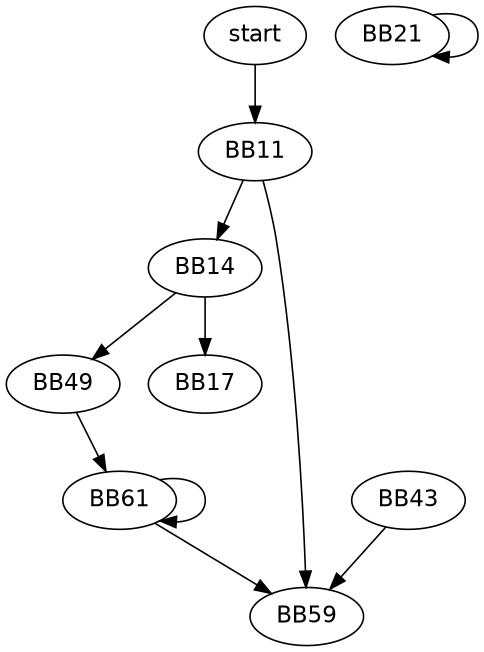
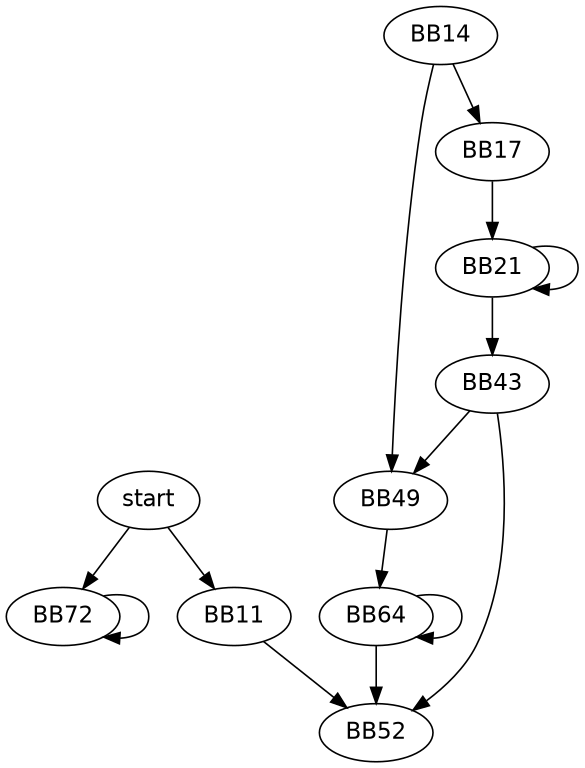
(233, 202) -> none
none -> (492, 202)
none -> (492, 318)
none -> (447, 436)
(120, 500) -> (376, 617)
none -> (63, 617)
(307, 617) -> (376, 733)
